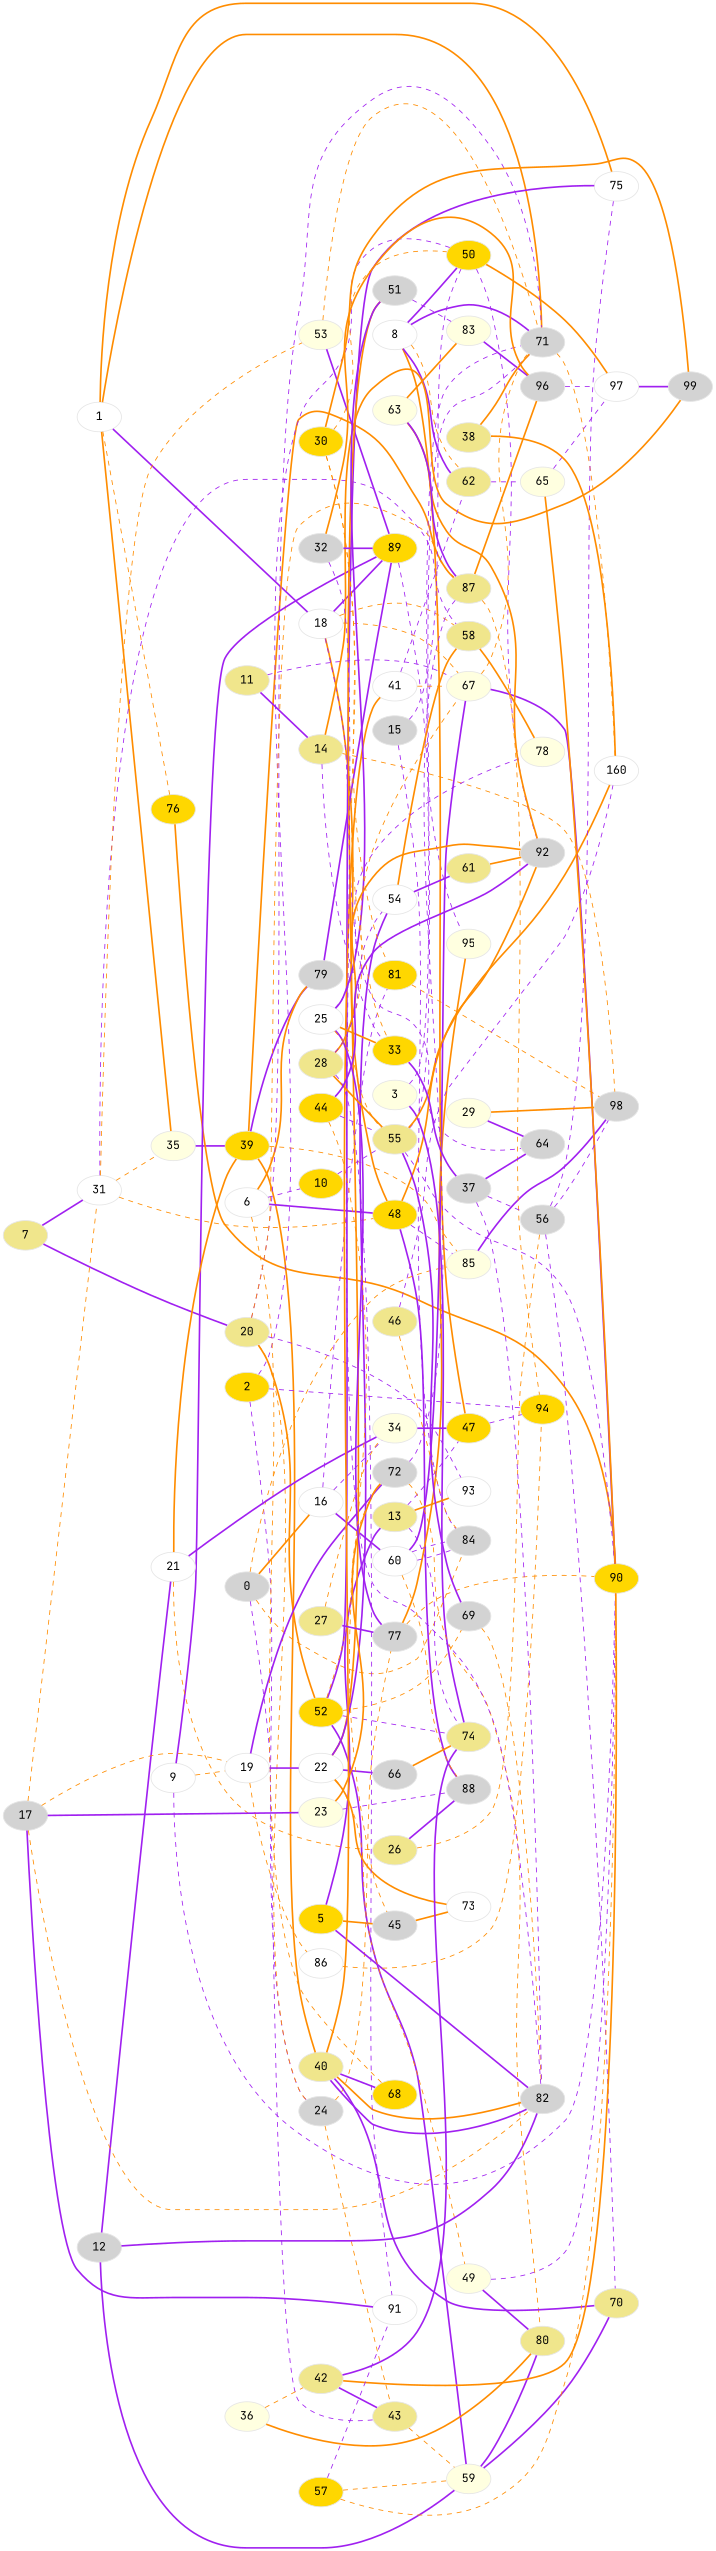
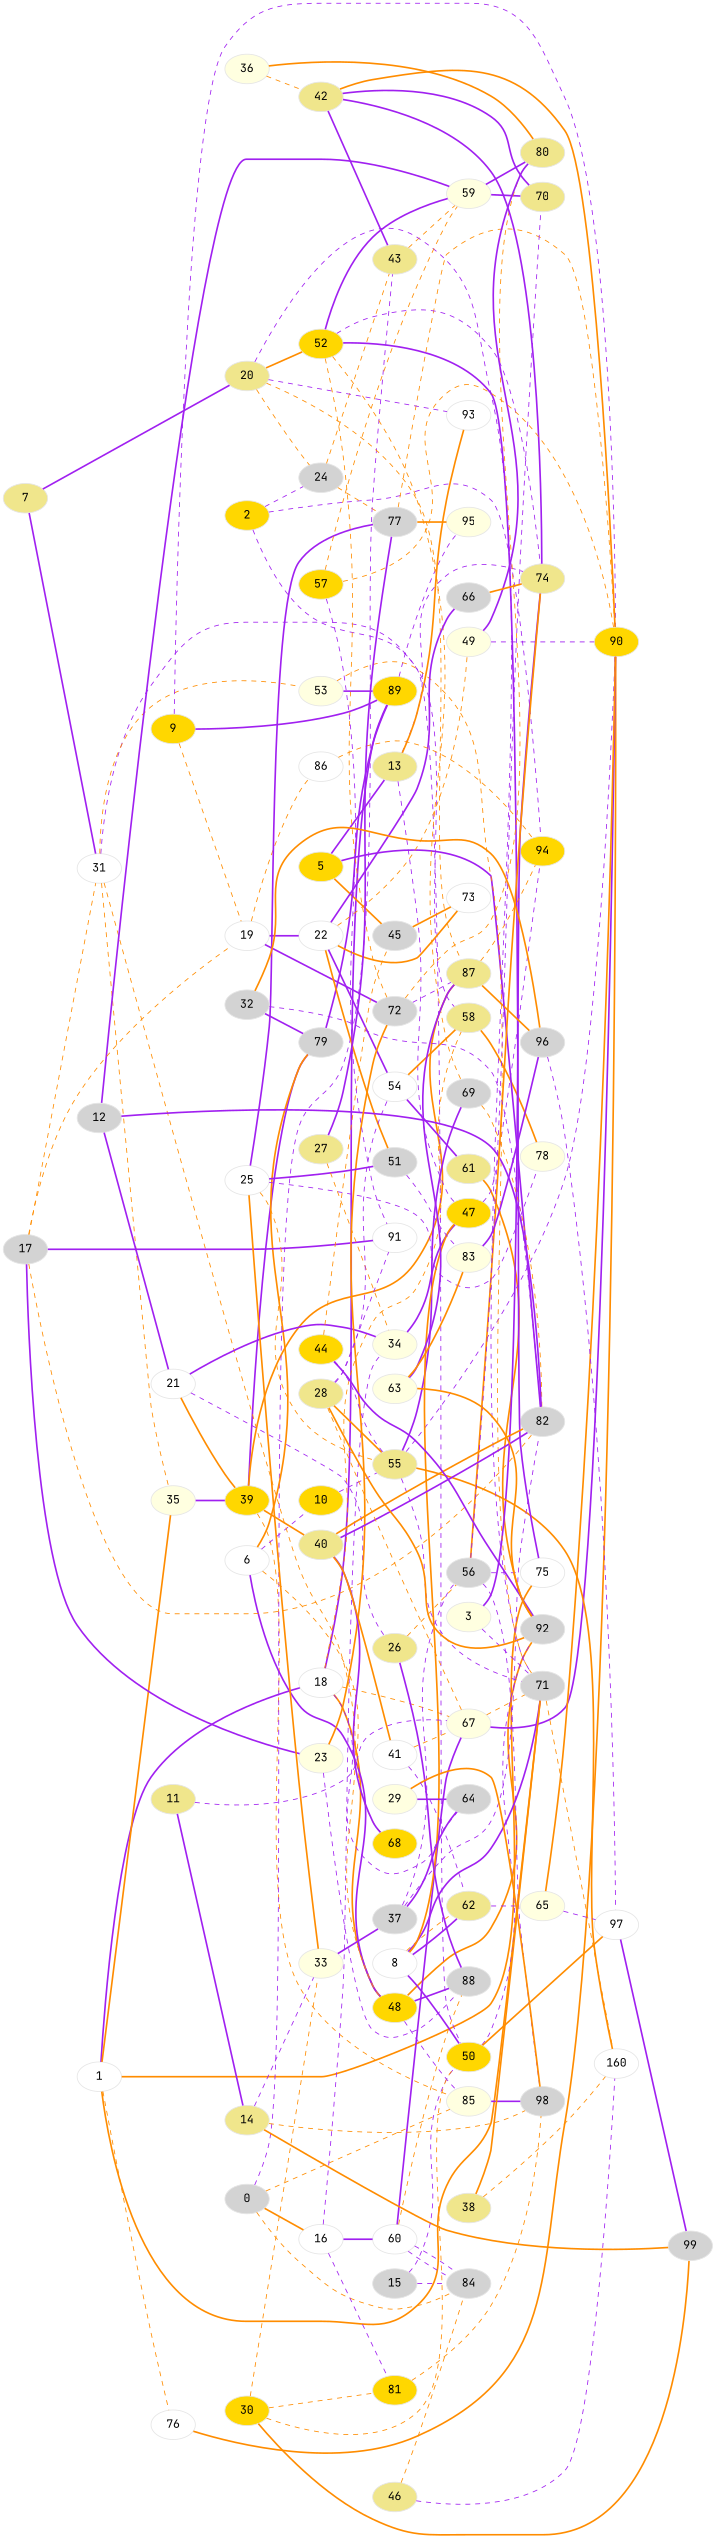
(578, 482) -> (548, 2140)
(358, 548) -> (284, 1024)
(173, 809) -> (173, 2425)
none -> (510, 979)
(395, 1051) -> (321, 1963)
(211, 1767) -> (339, 1476)
(173, 1778) -> (173, 729)
(408, 2265) -> (458, 101)
